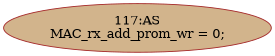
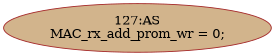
(137, 28) -> (137, 28)
